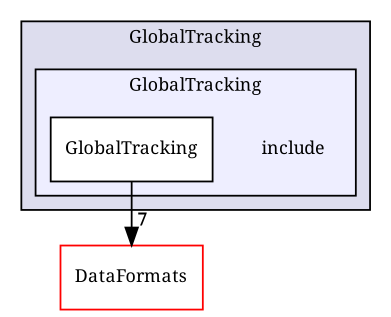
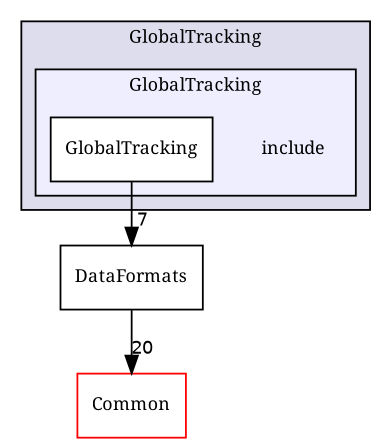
(132, 278) -> (132, 278)
none -> (132, 406)
